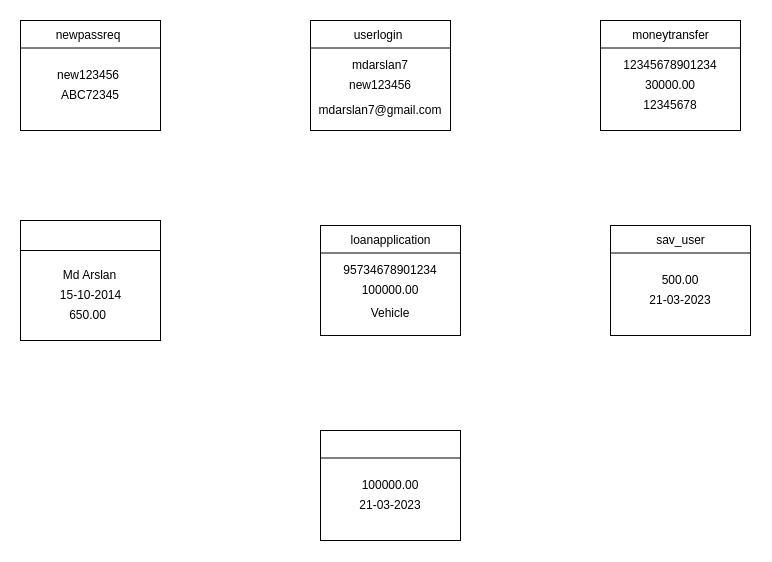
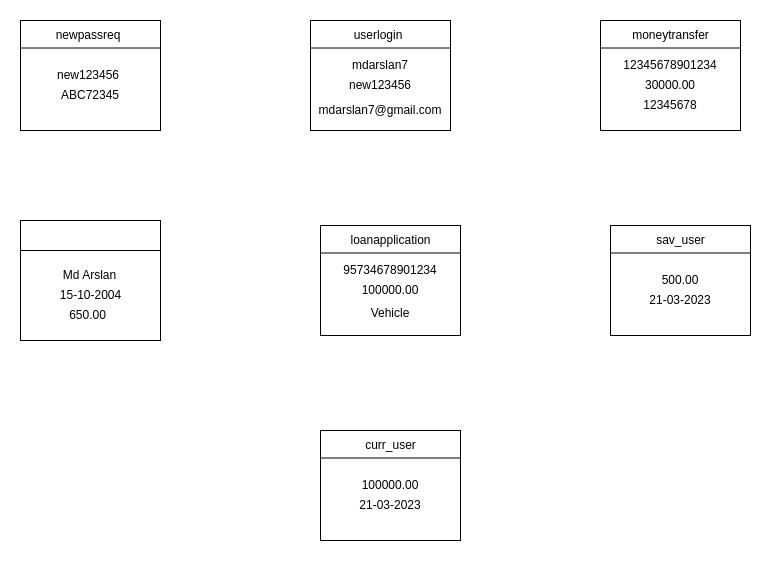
(91, 296) -> (91, 296)
none -> (391, 446)
